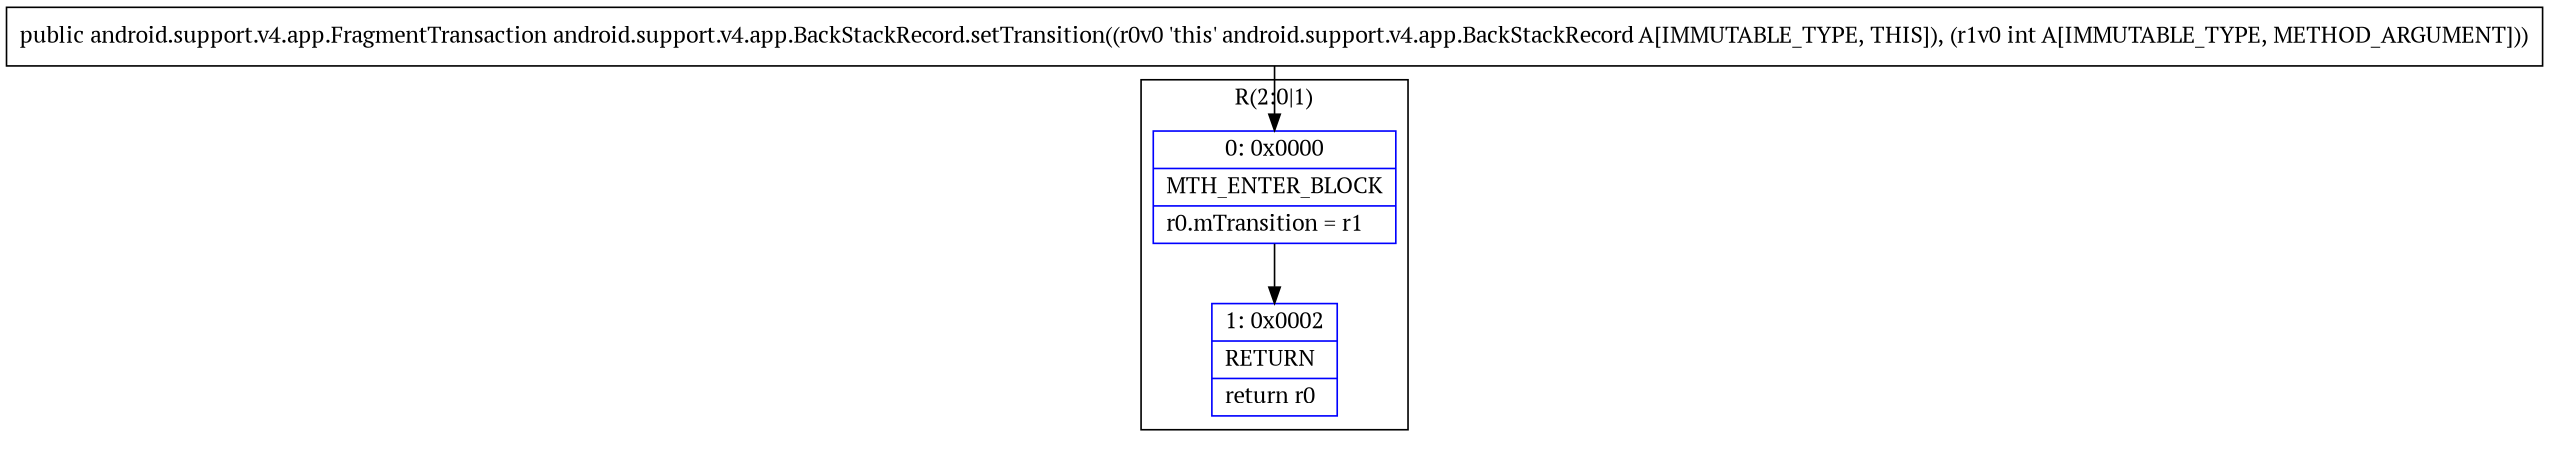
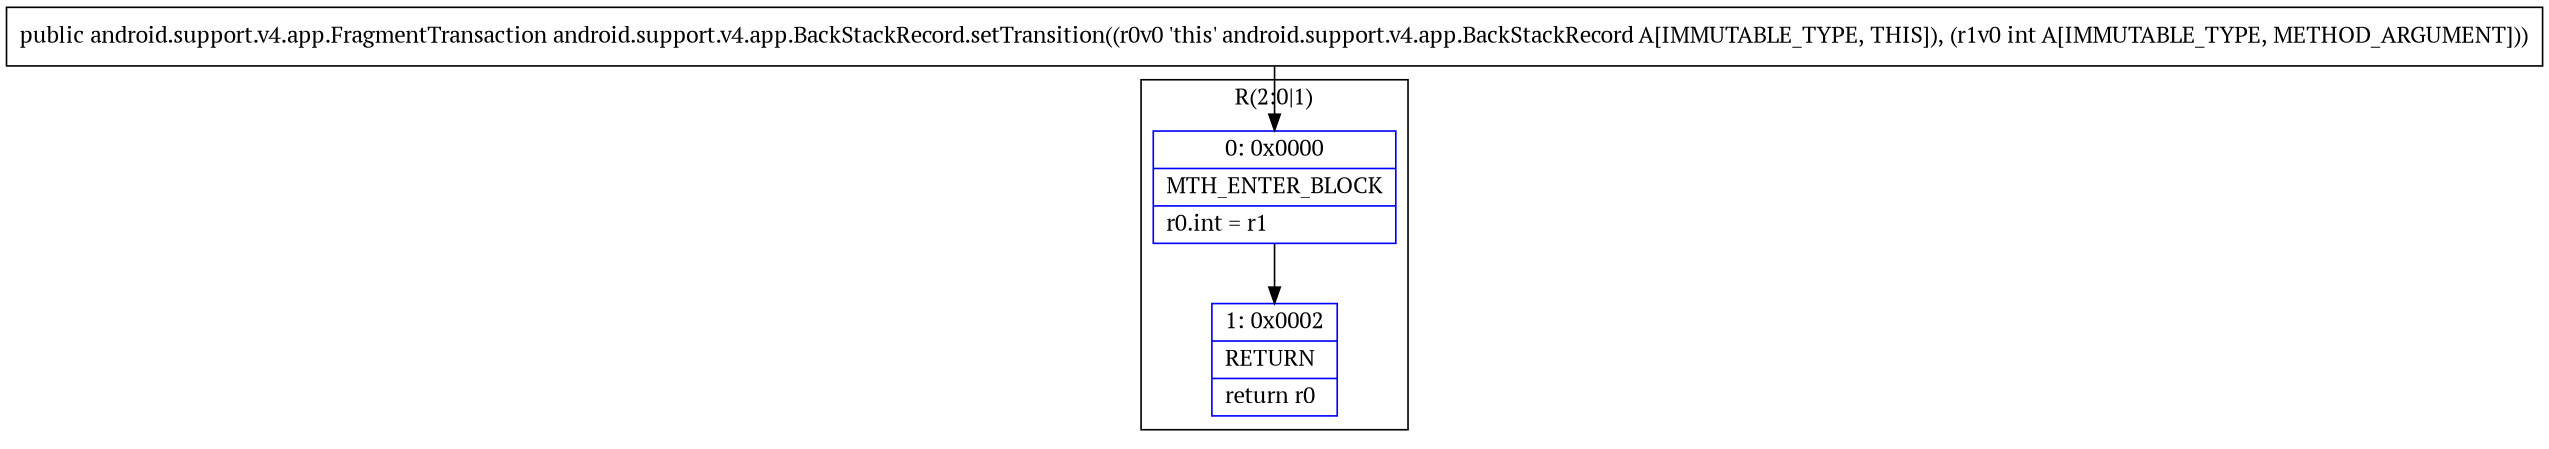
(1265, 224) -> (1218, 224)
